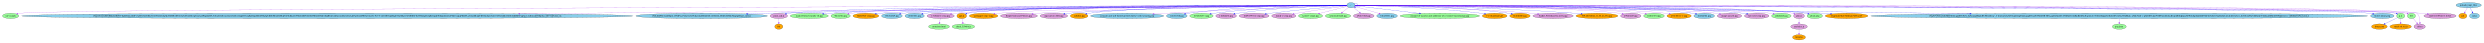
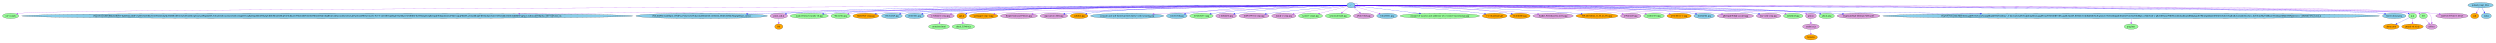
(1730, 16) -> (1735, 16)
(1847, 16) -> (1859, 16)
